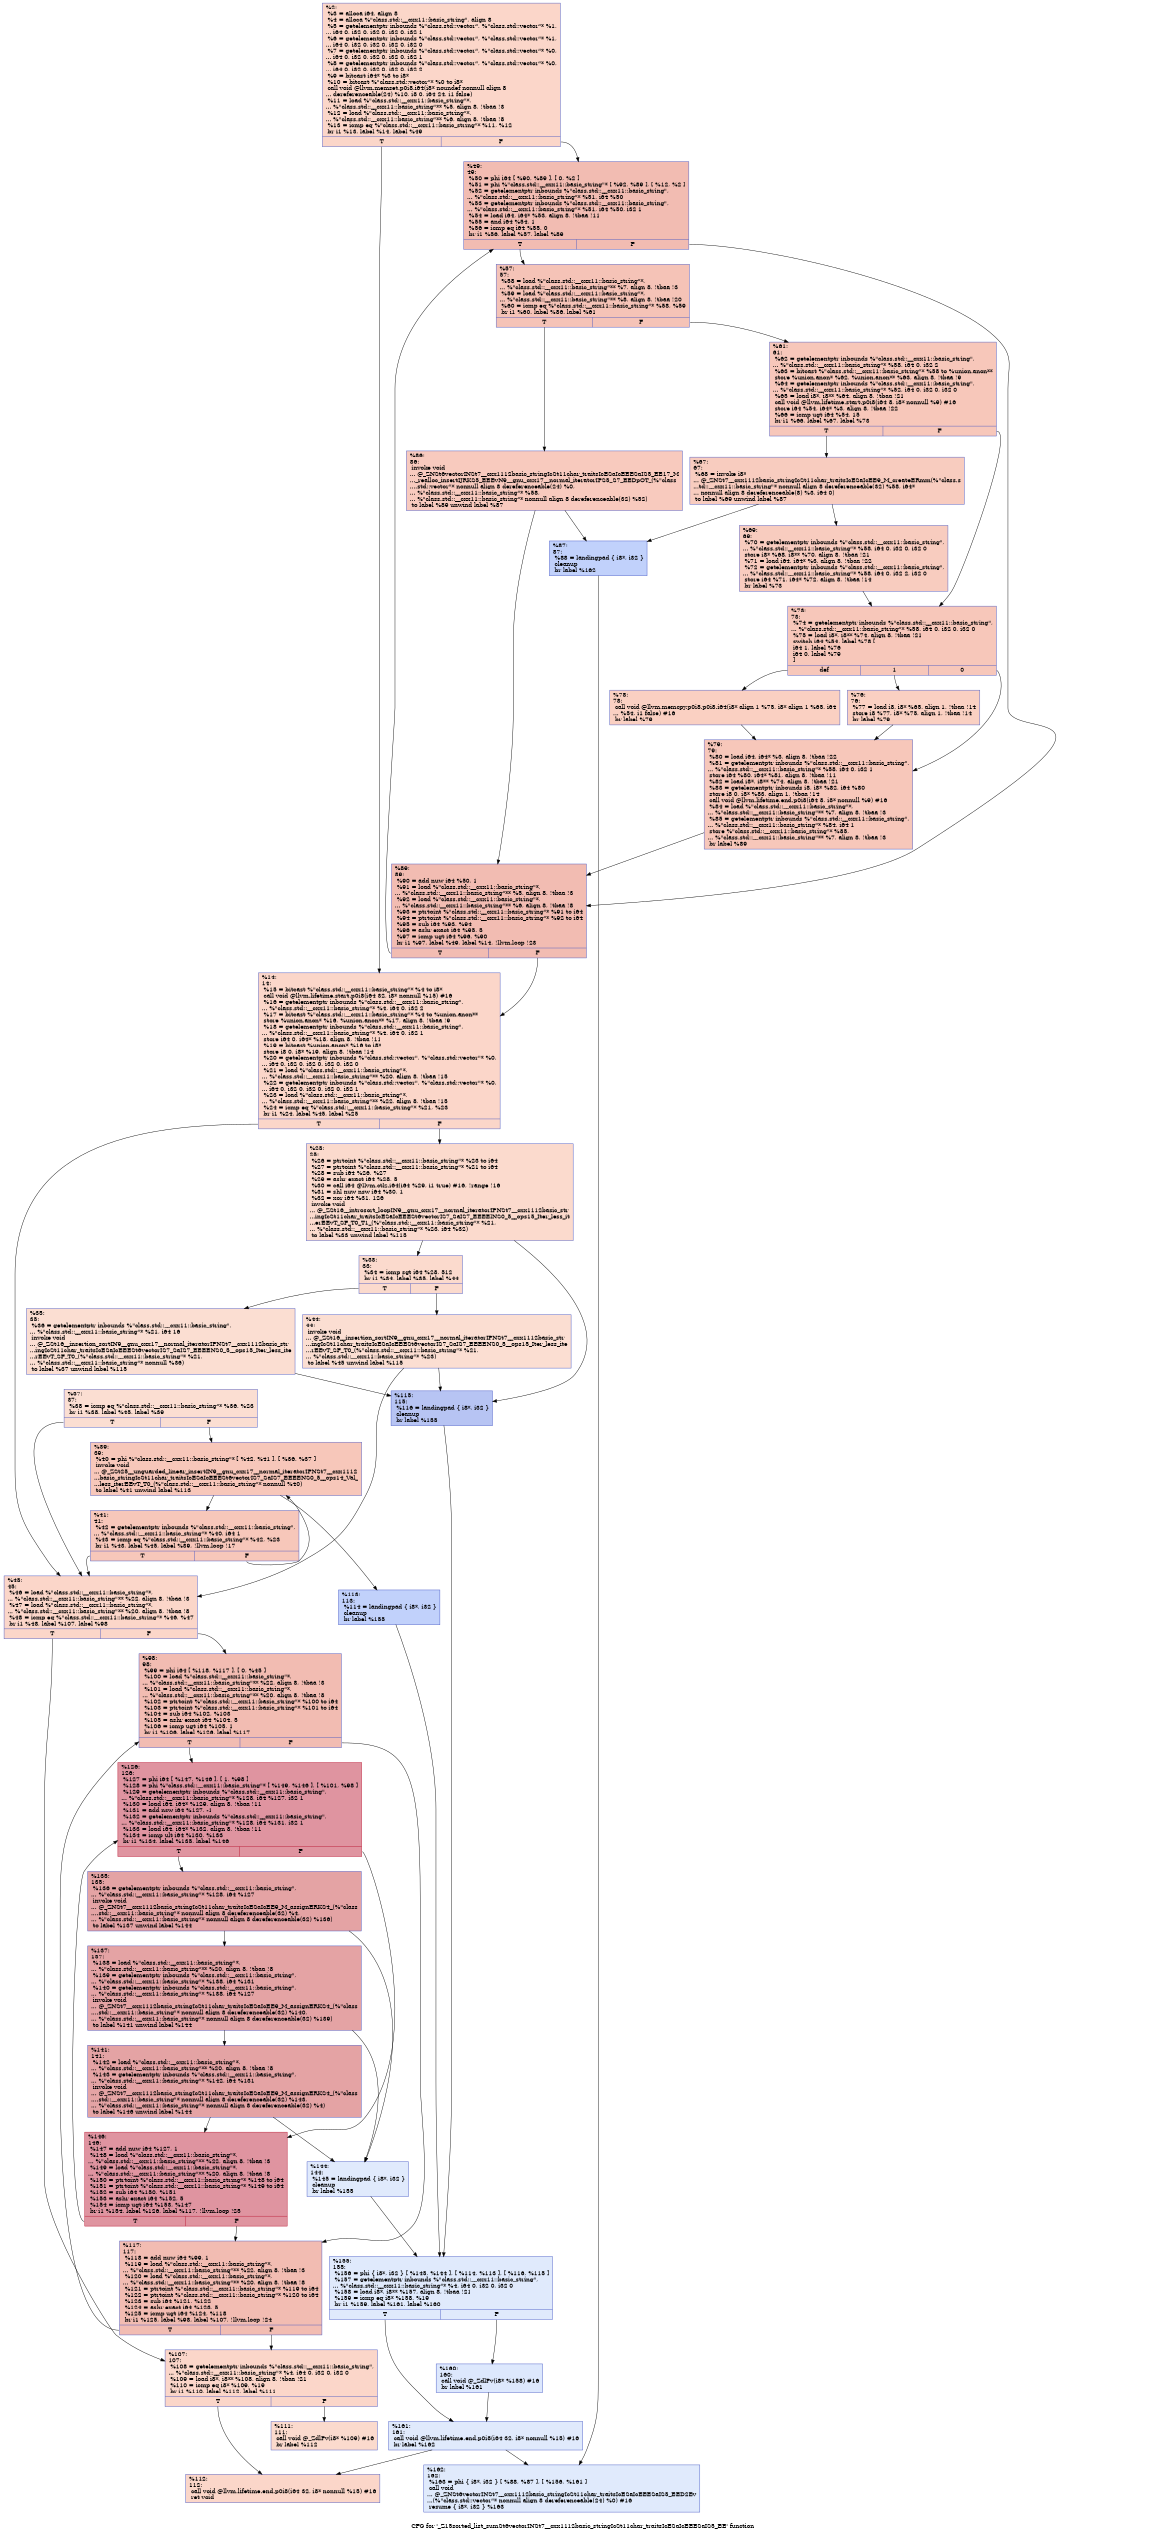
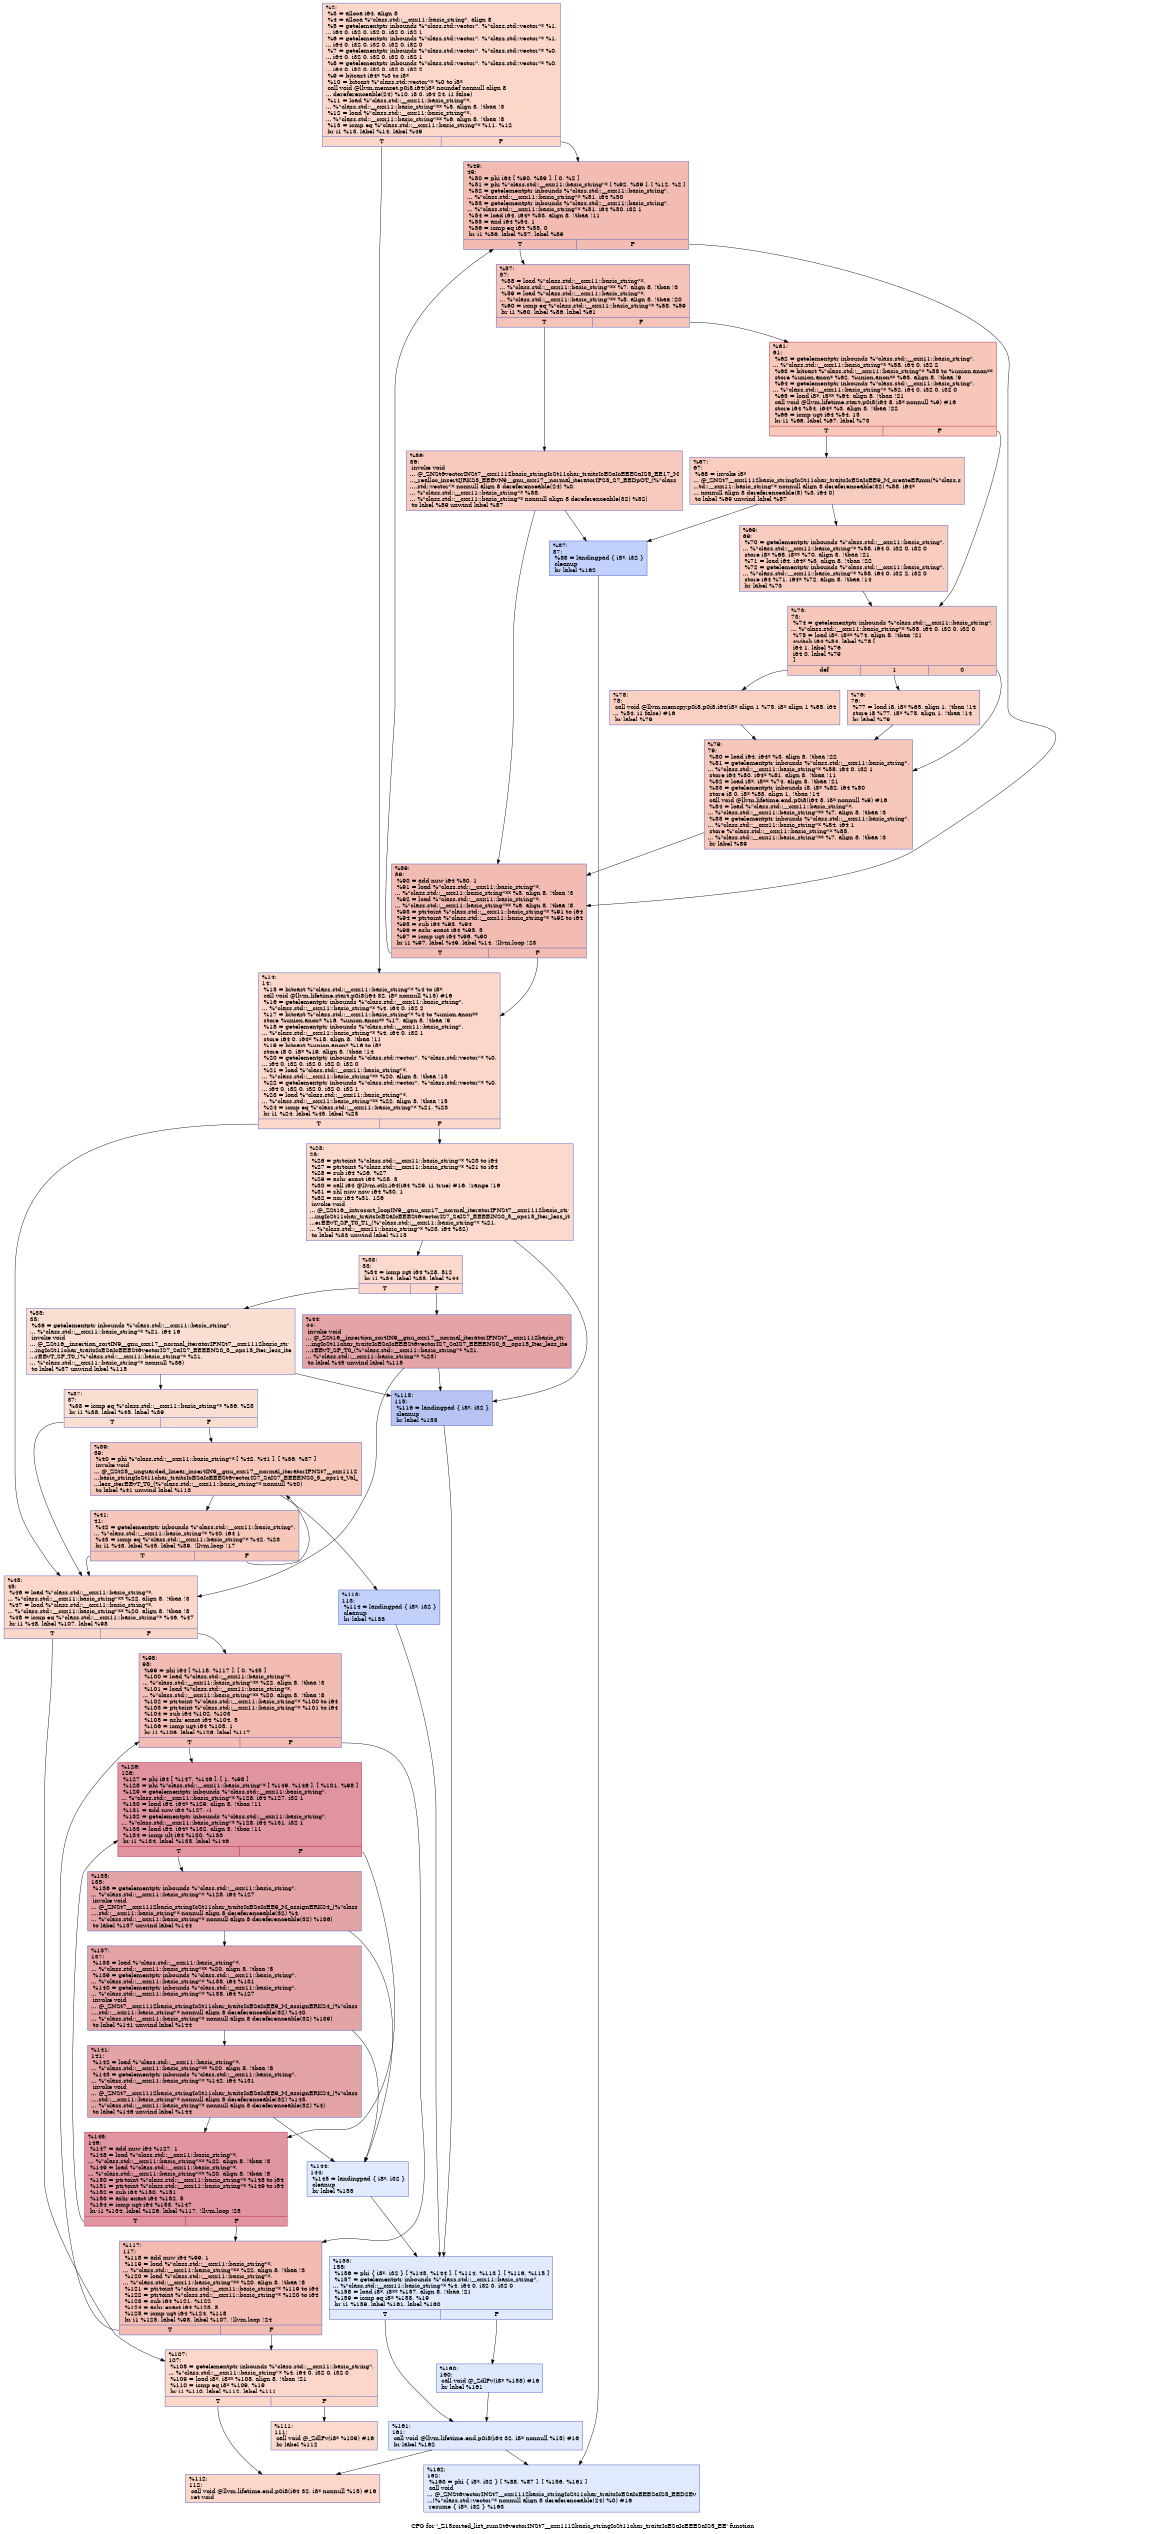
(883, 389) -> (883, 389)
(437, 1341) -> (437, 1341)
none -> (161, 1380)
